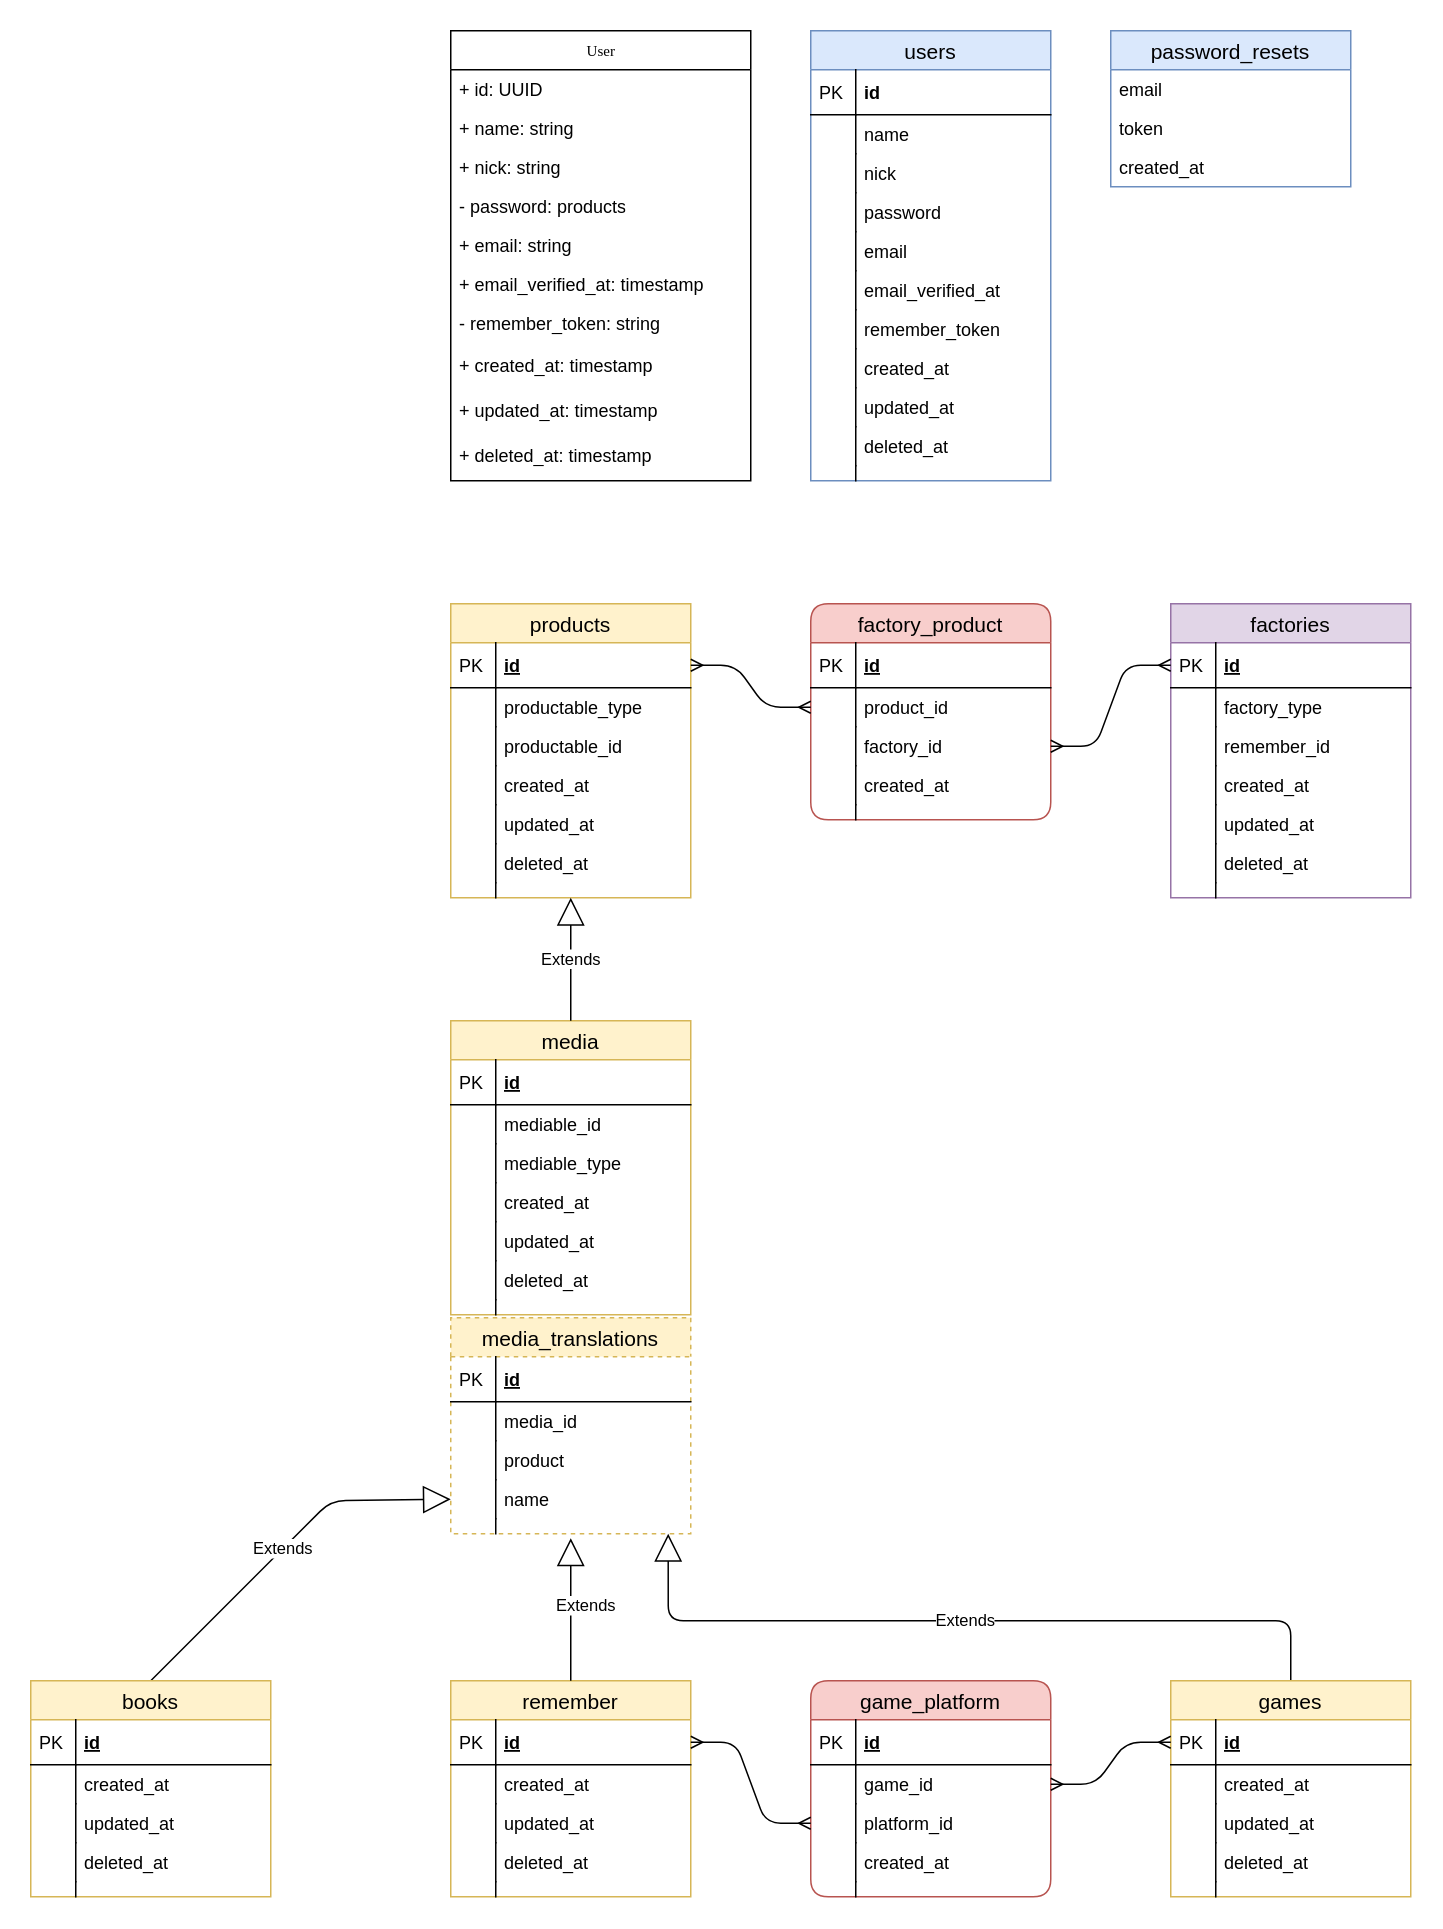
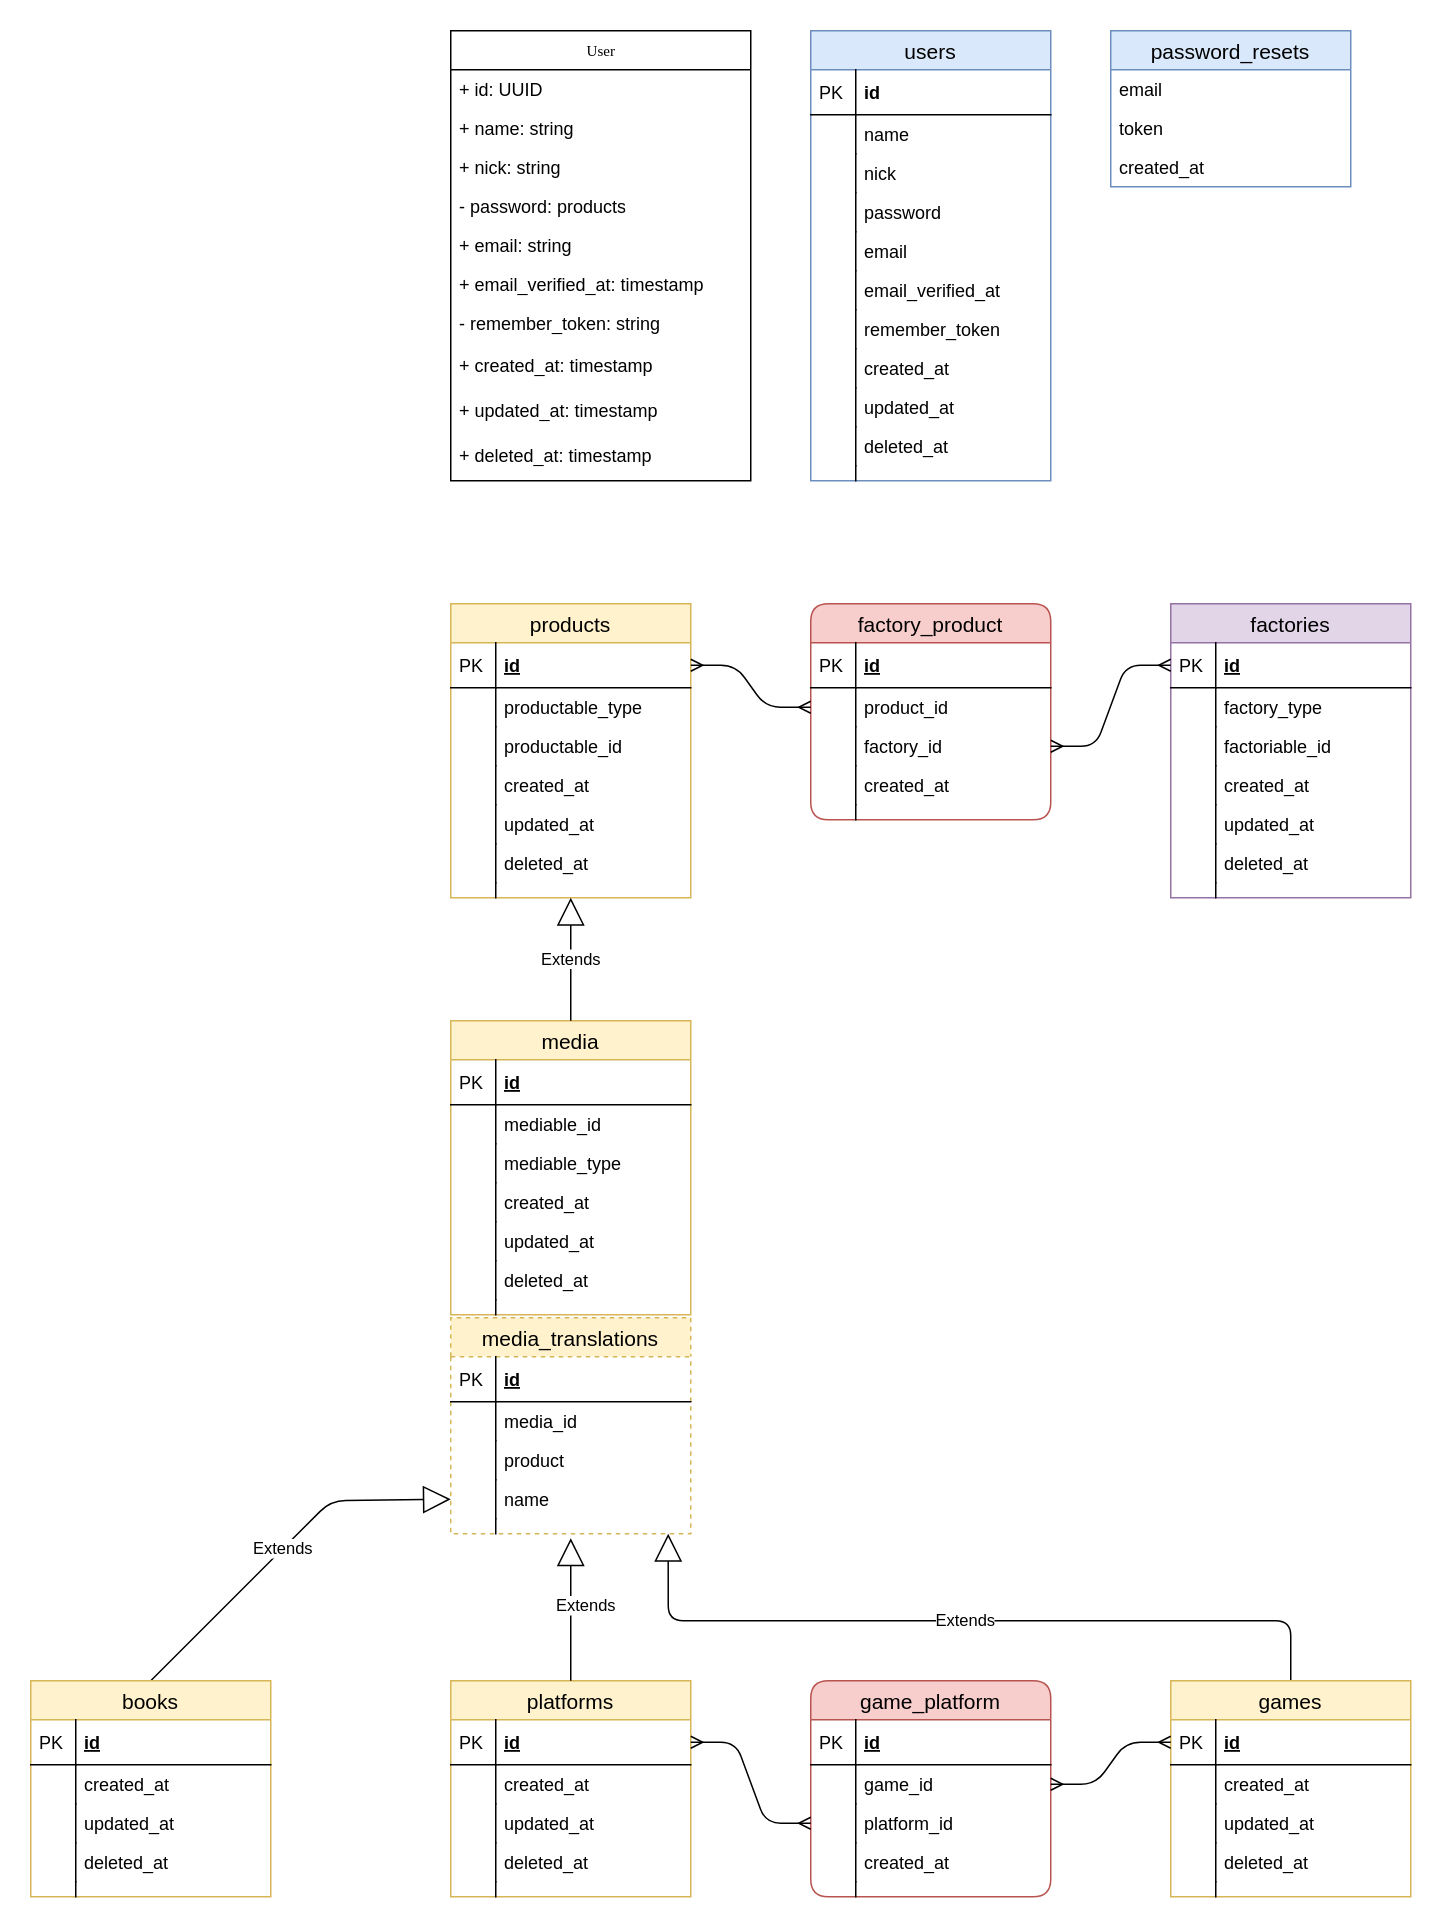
(1277, 747) -> (1288, 747)
(570, 1702) -> (570, 1702)
